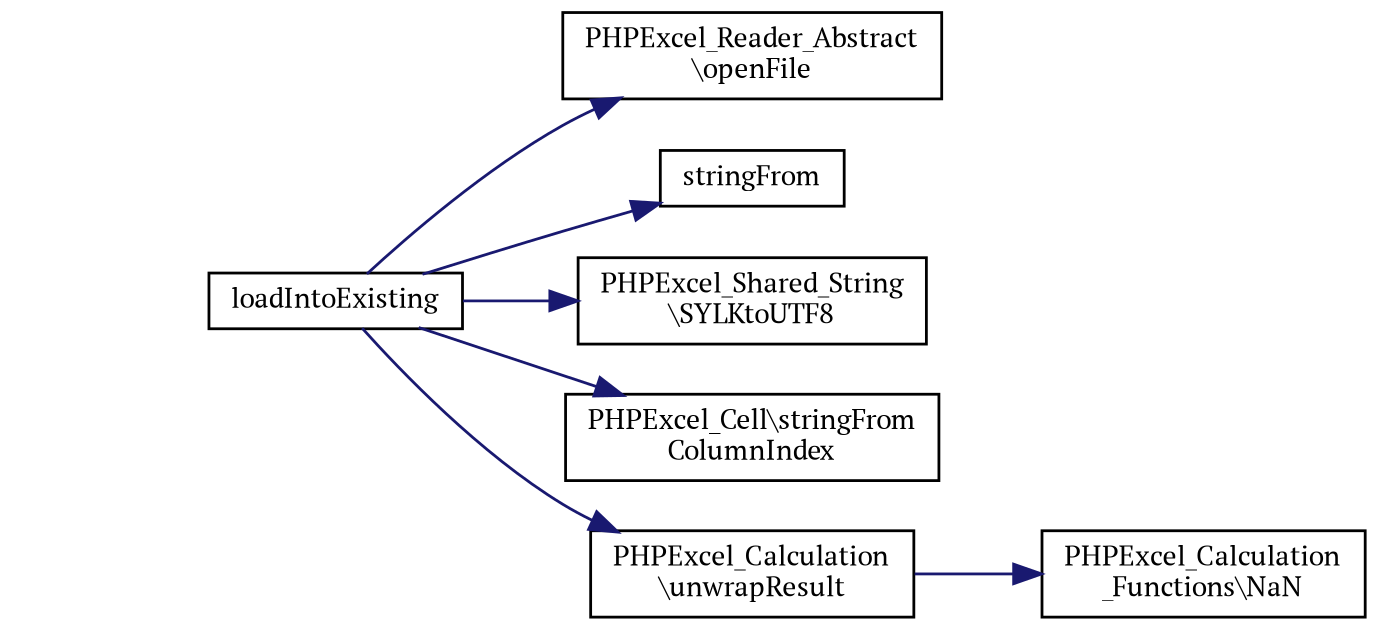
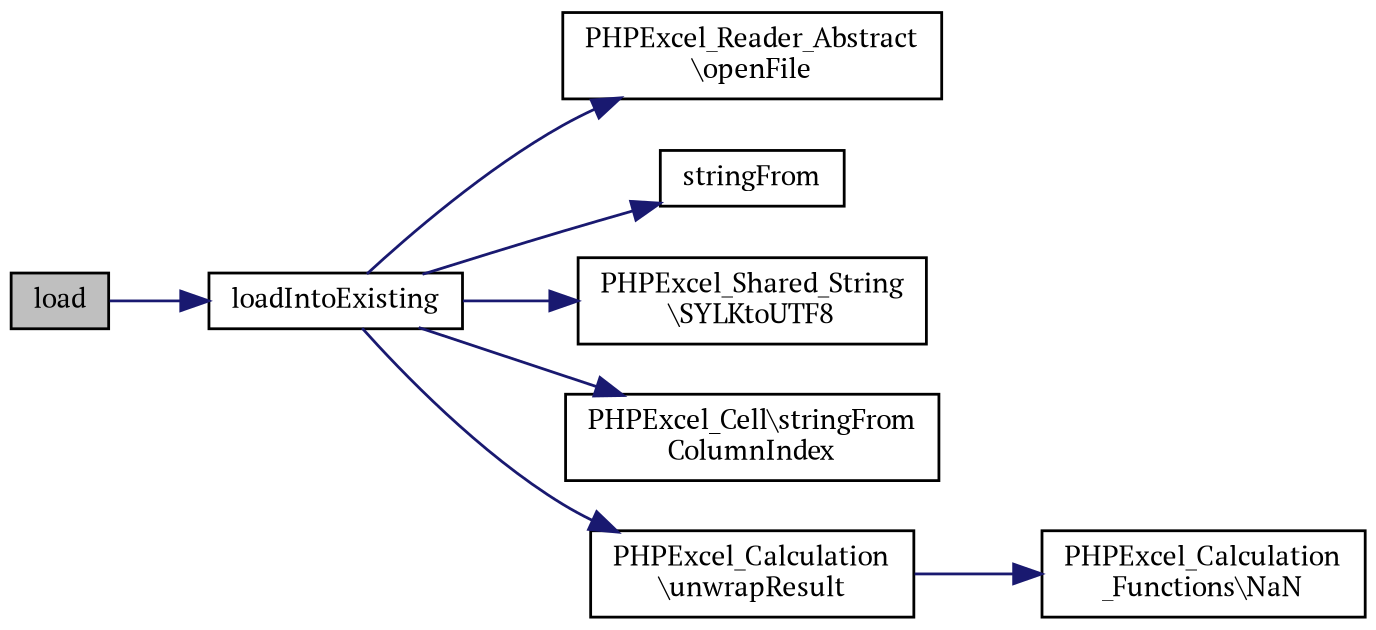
none -> (60, 301)
